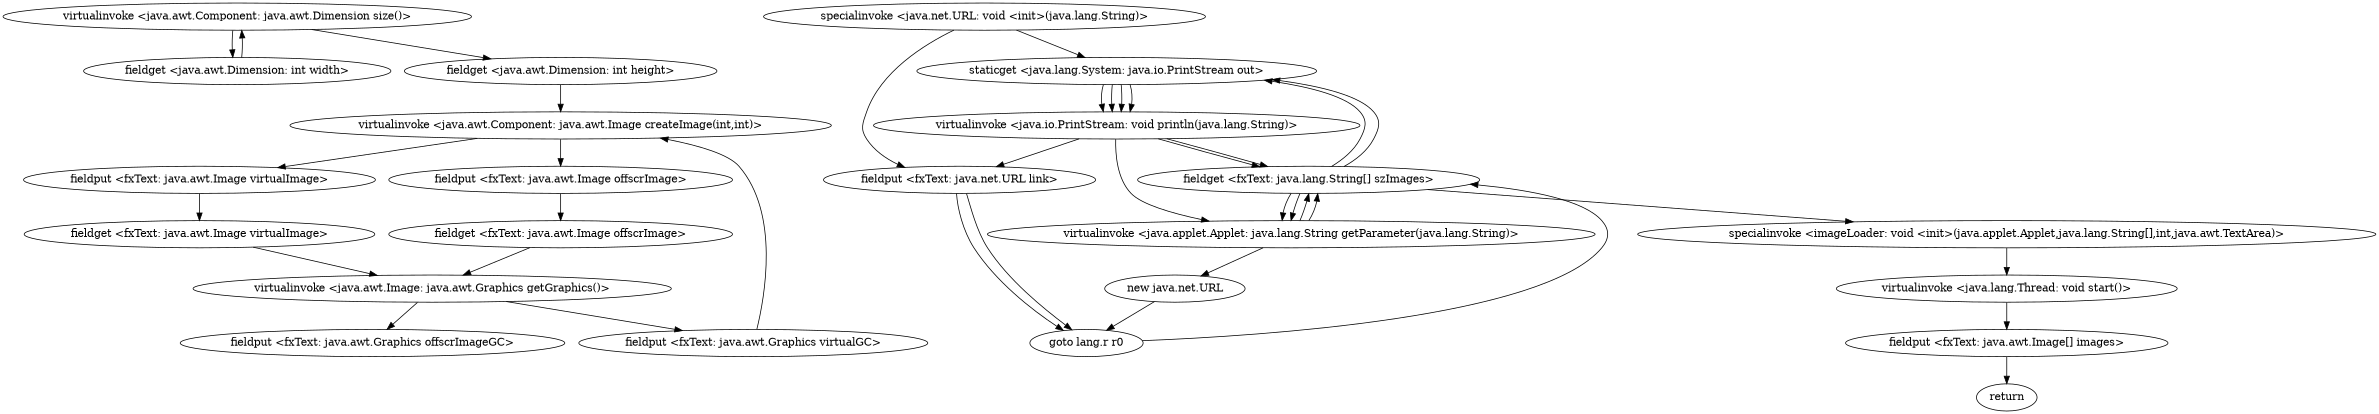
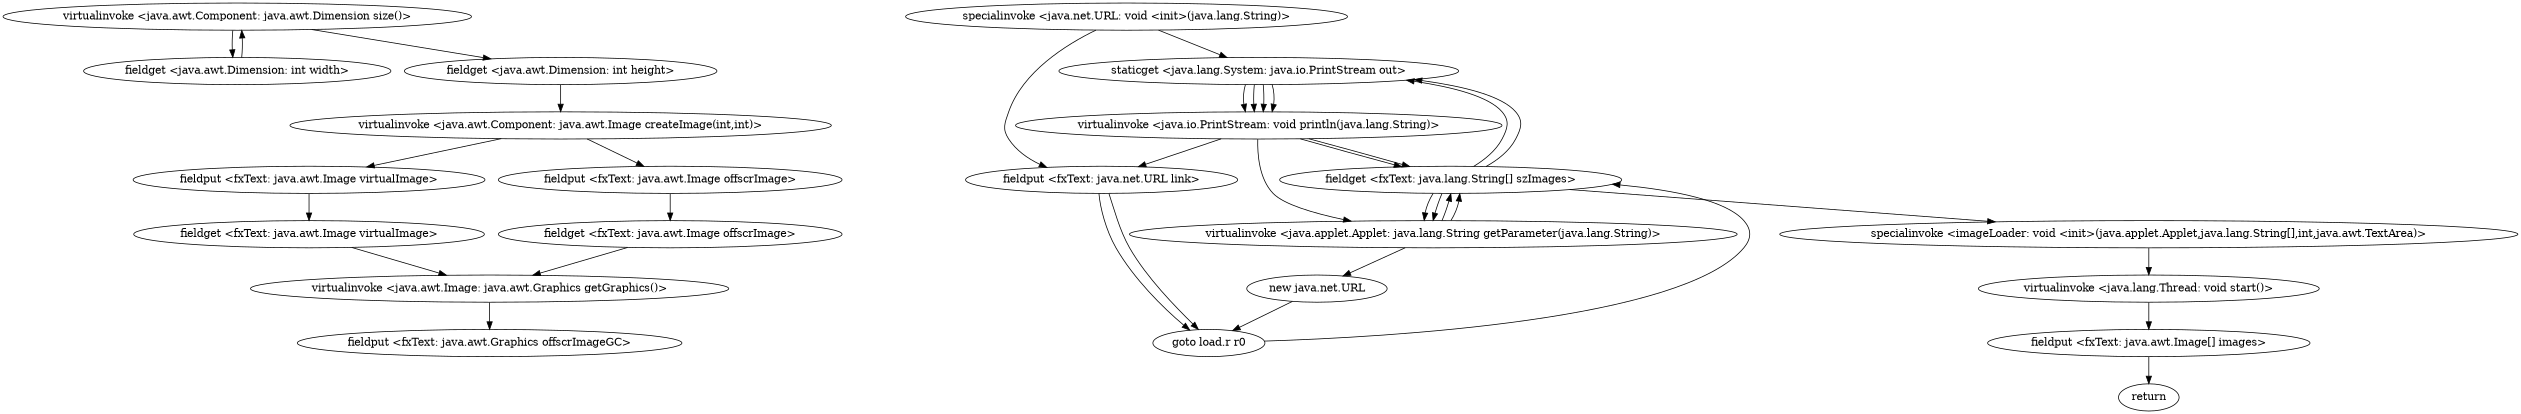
(753, 343) -> none
(1086, 343) -> (1209, 343)
